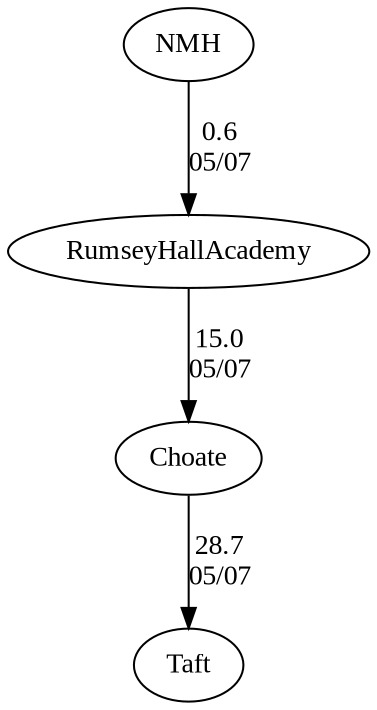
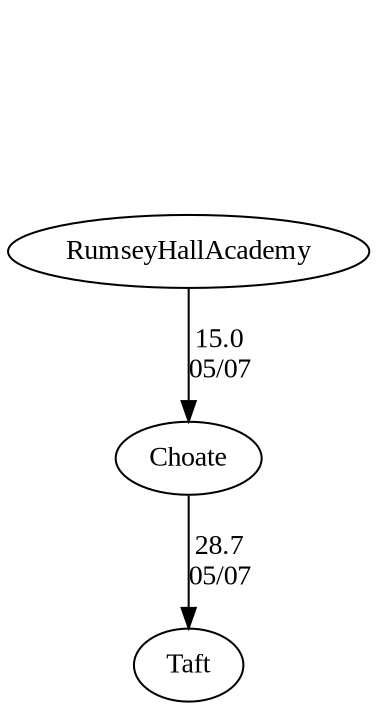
(189, 45) -> none
